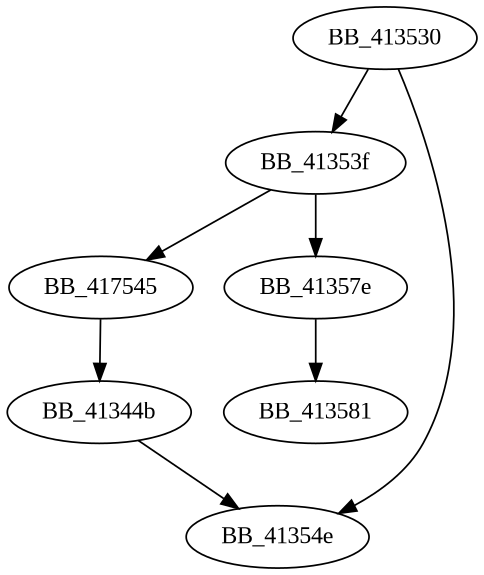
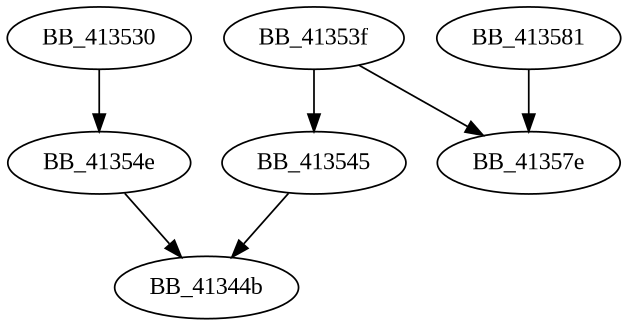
(355, 93) -> none
(101, 288) -> (314, 163)
(316, 341) -> (529, 92)
(181, 470) -> (147, 219)
